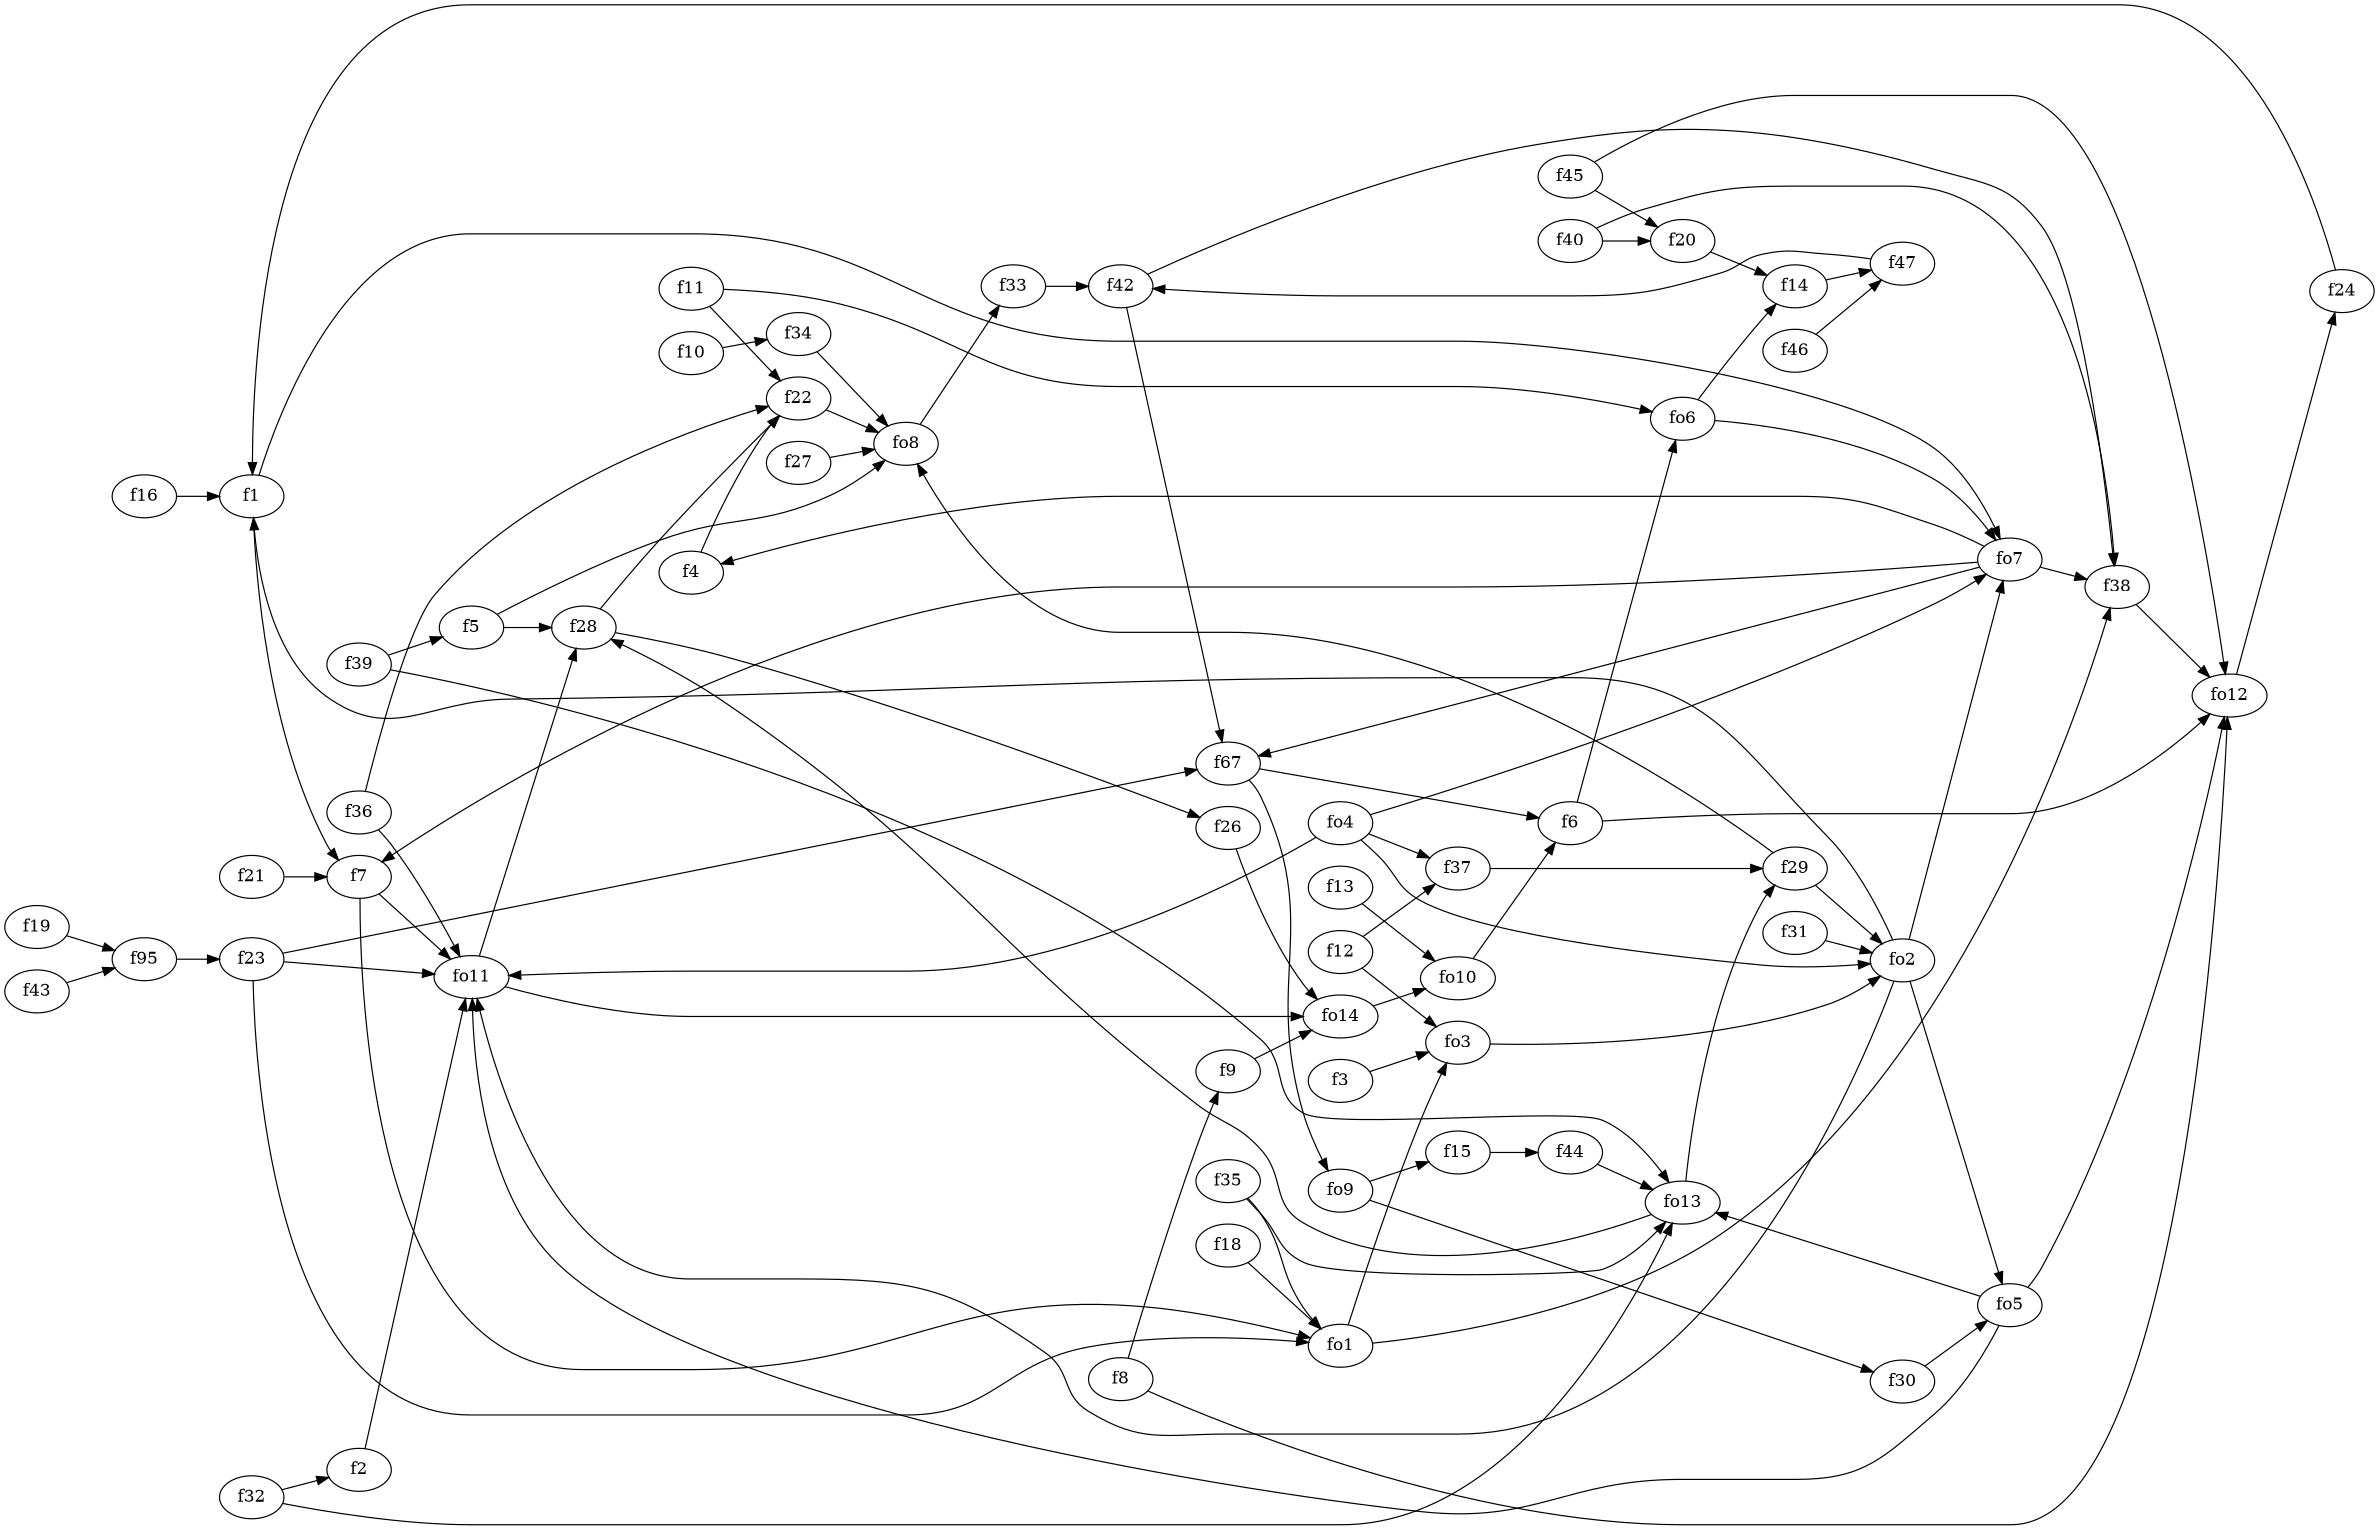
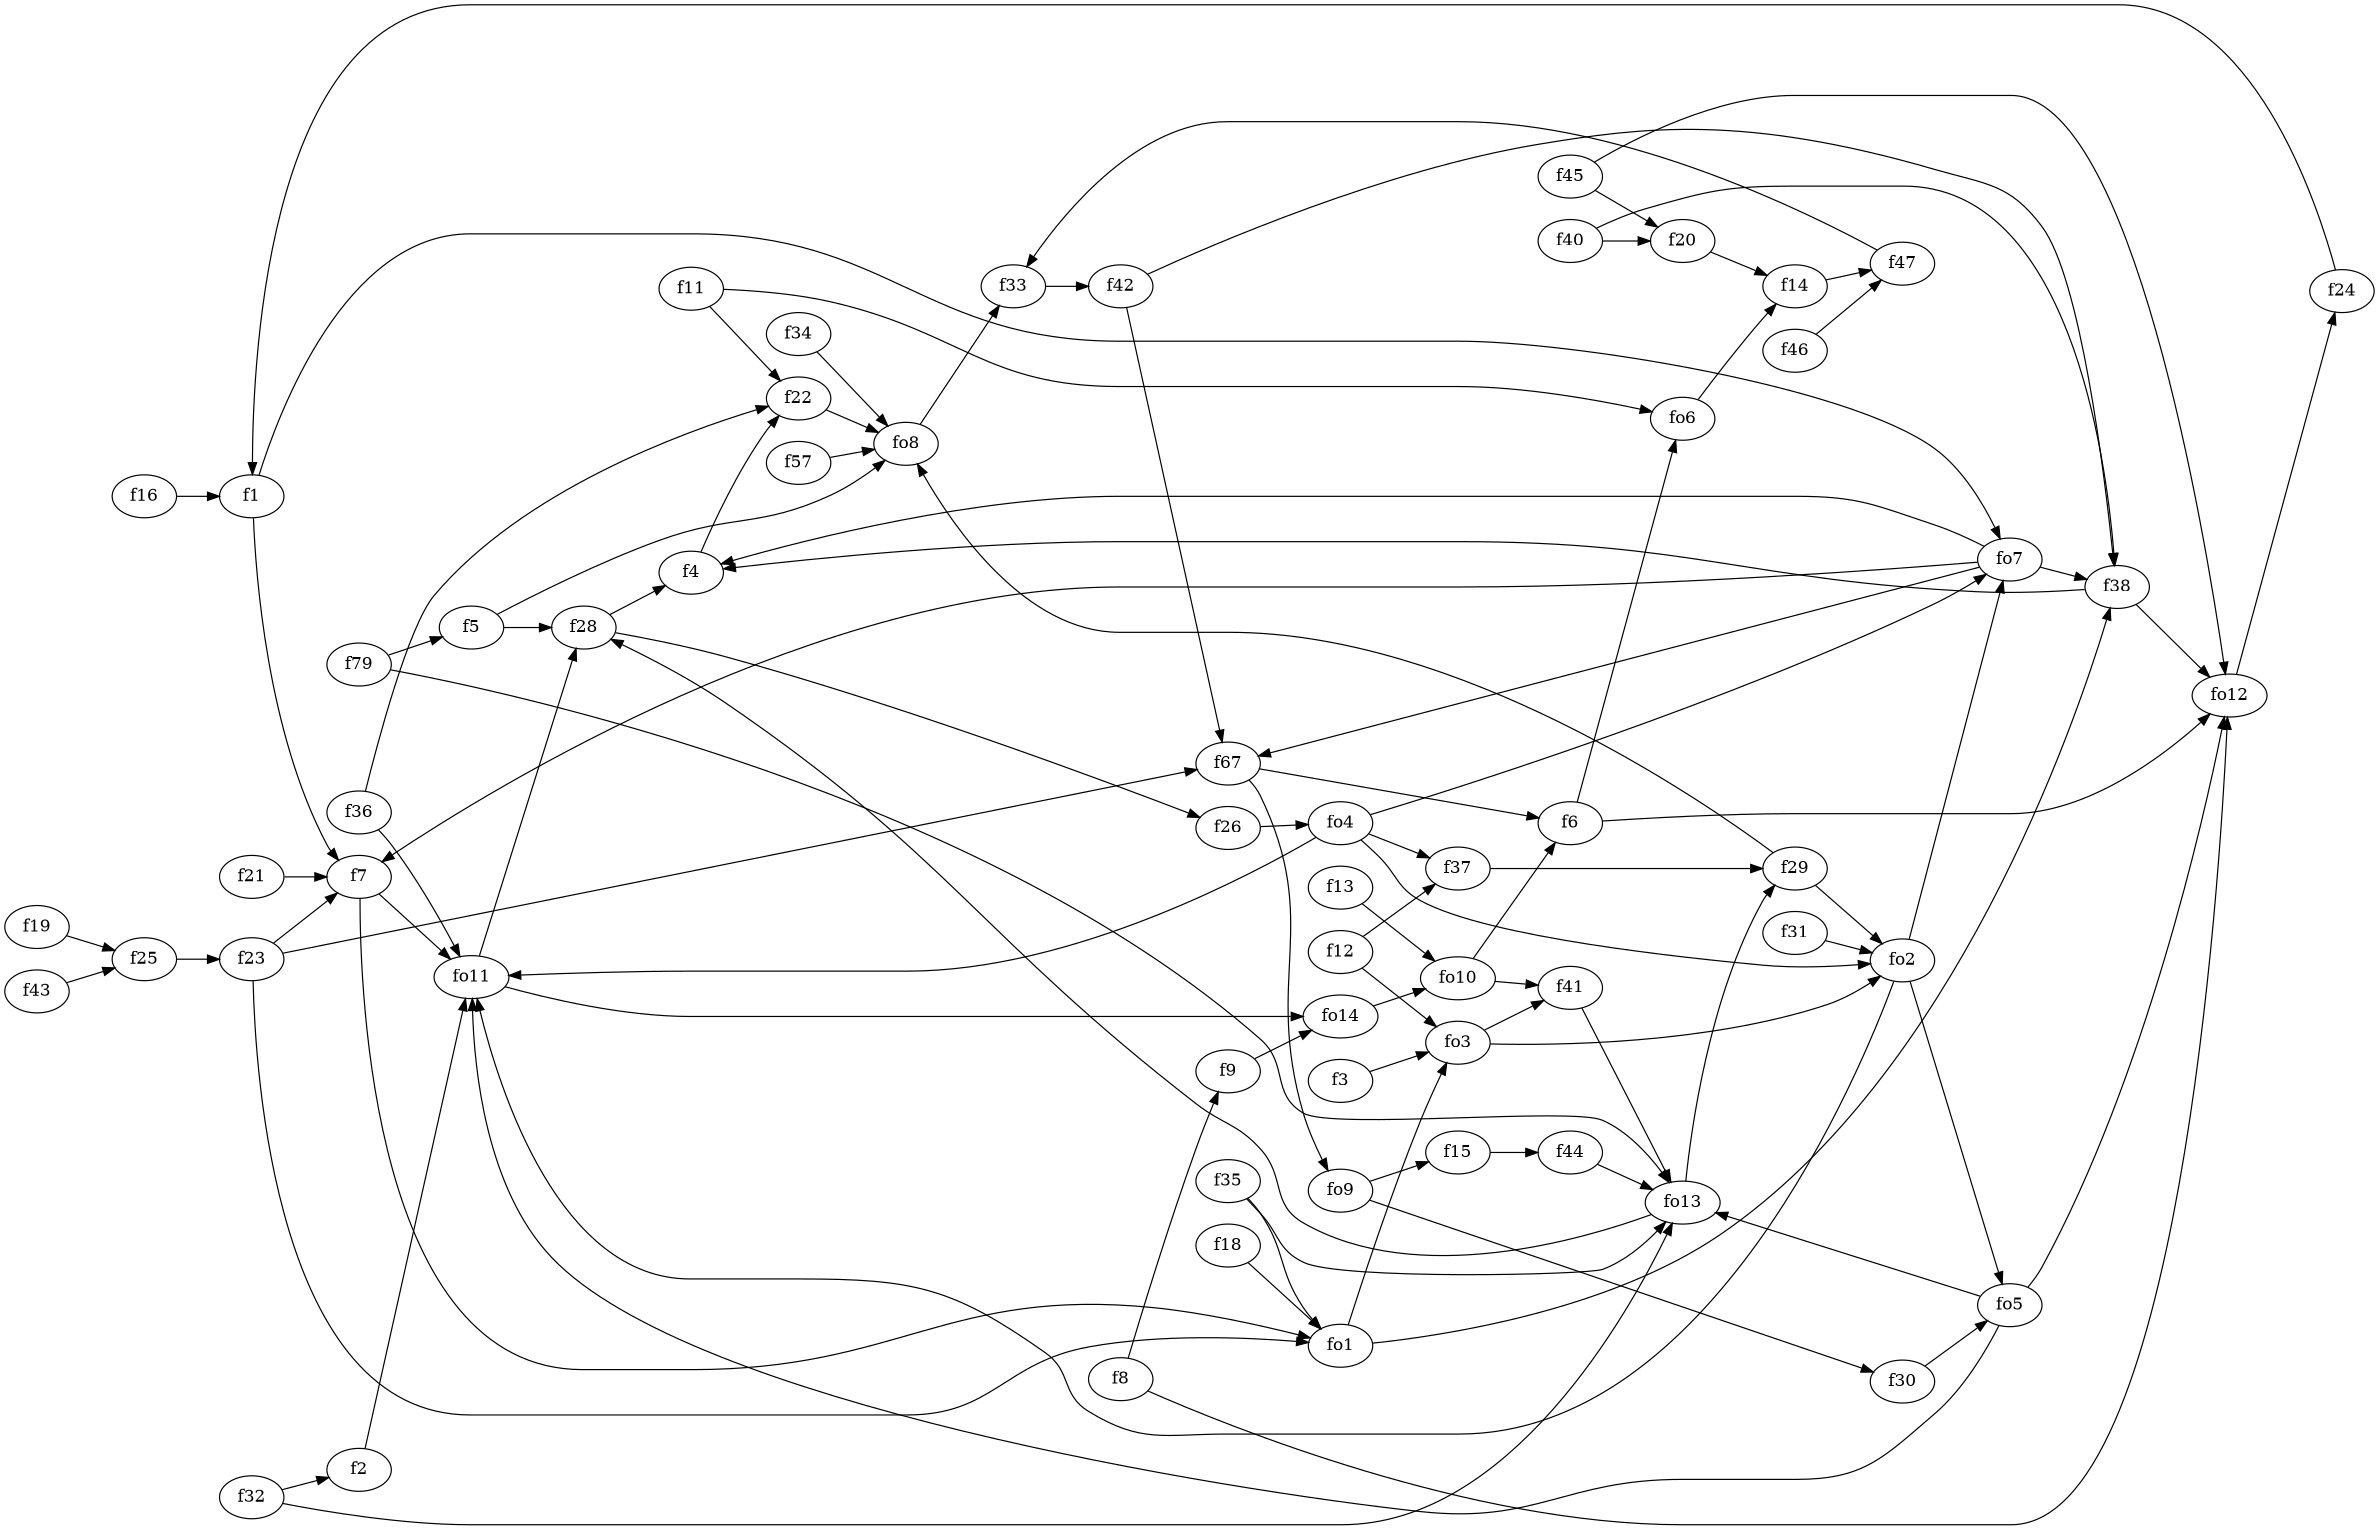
(1522, 296) -> (1442, 122)
(691, 353) -> none
(1864, 449) -> none
(799, 463) -> (799, 463)
(683, 514) -> (632, 603)
none -> (1411, 542)
(359, 665) -> (359, 665)
(1070, 684) -> none
(1267, 923) -> (1281, 826)
(144, 959) -> (144, 959)
(353, 967) -> (301, 922)
none -> (1570, 988)
